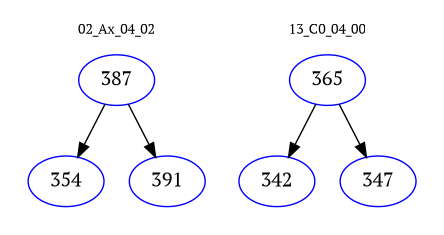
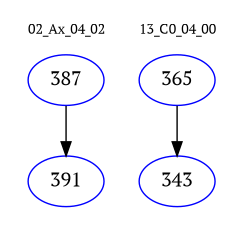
(66, 181) -> none
(277, 181) -> (177, 181)
(378, 181) -> none
